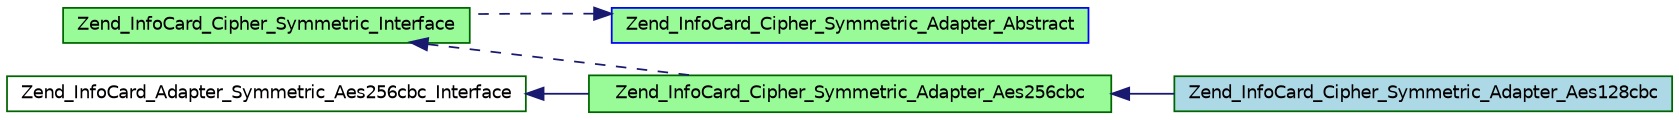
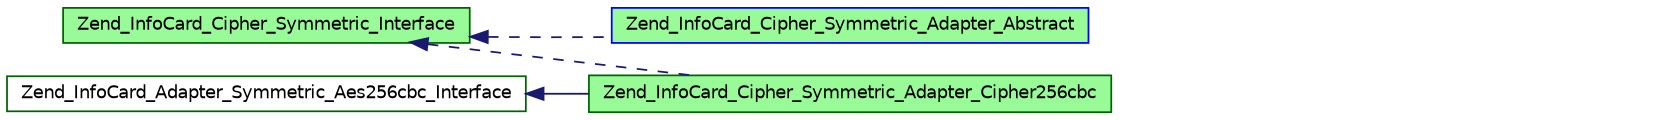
(532, 14) -> (550, 37)
(850, 94) -> (850, 94)
(1423, 94) -> none
